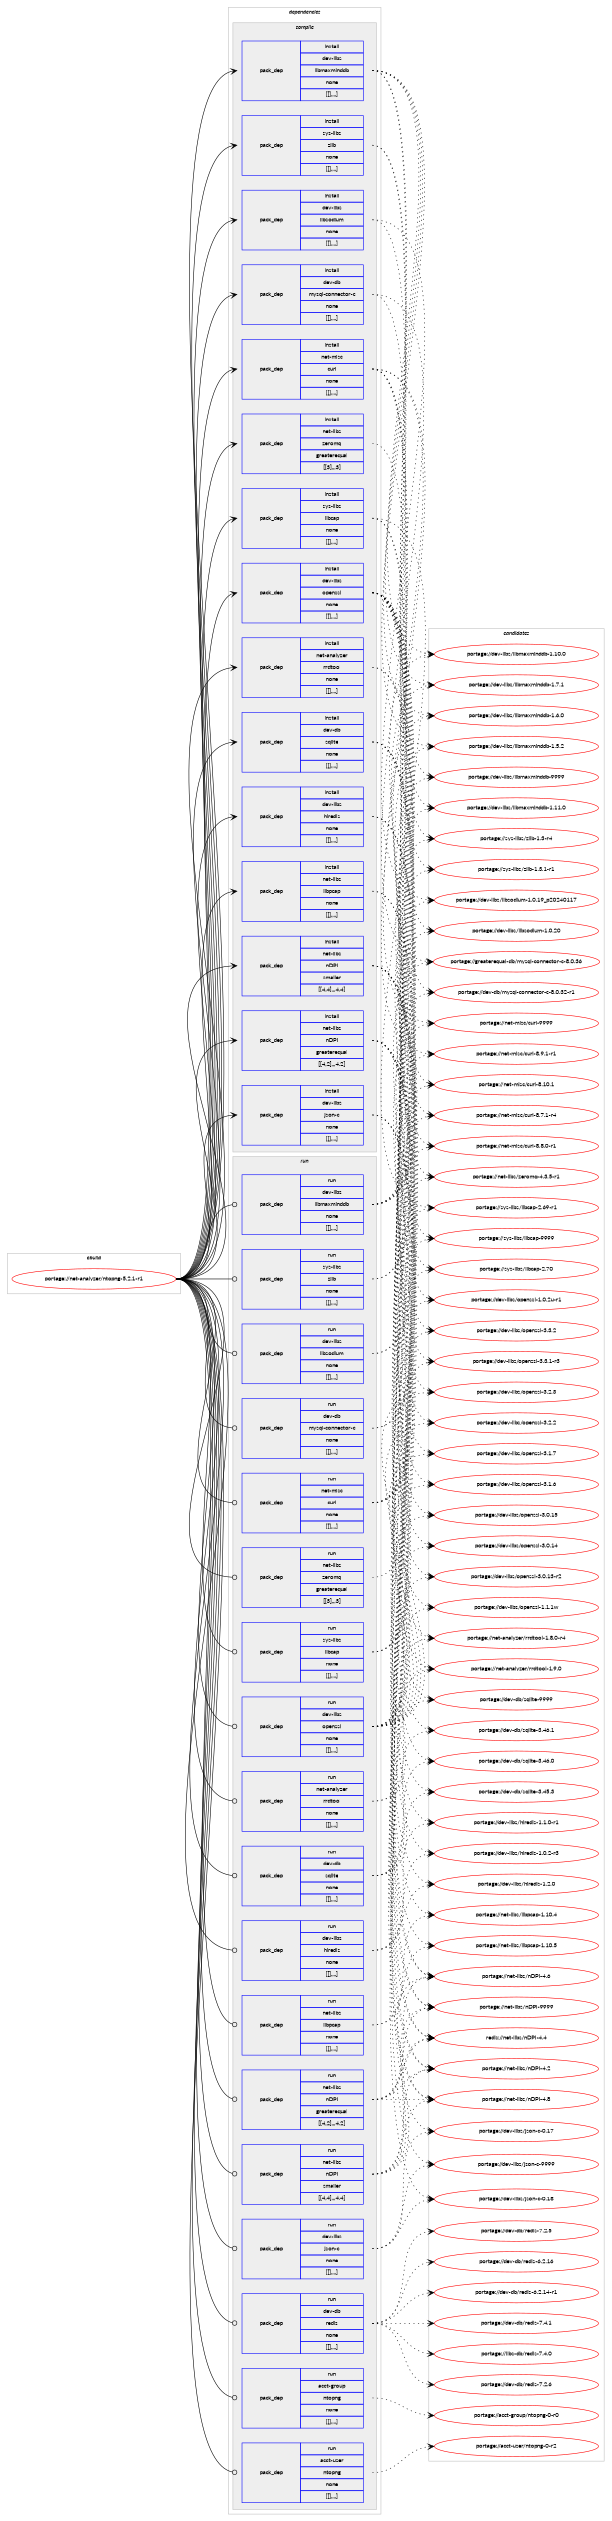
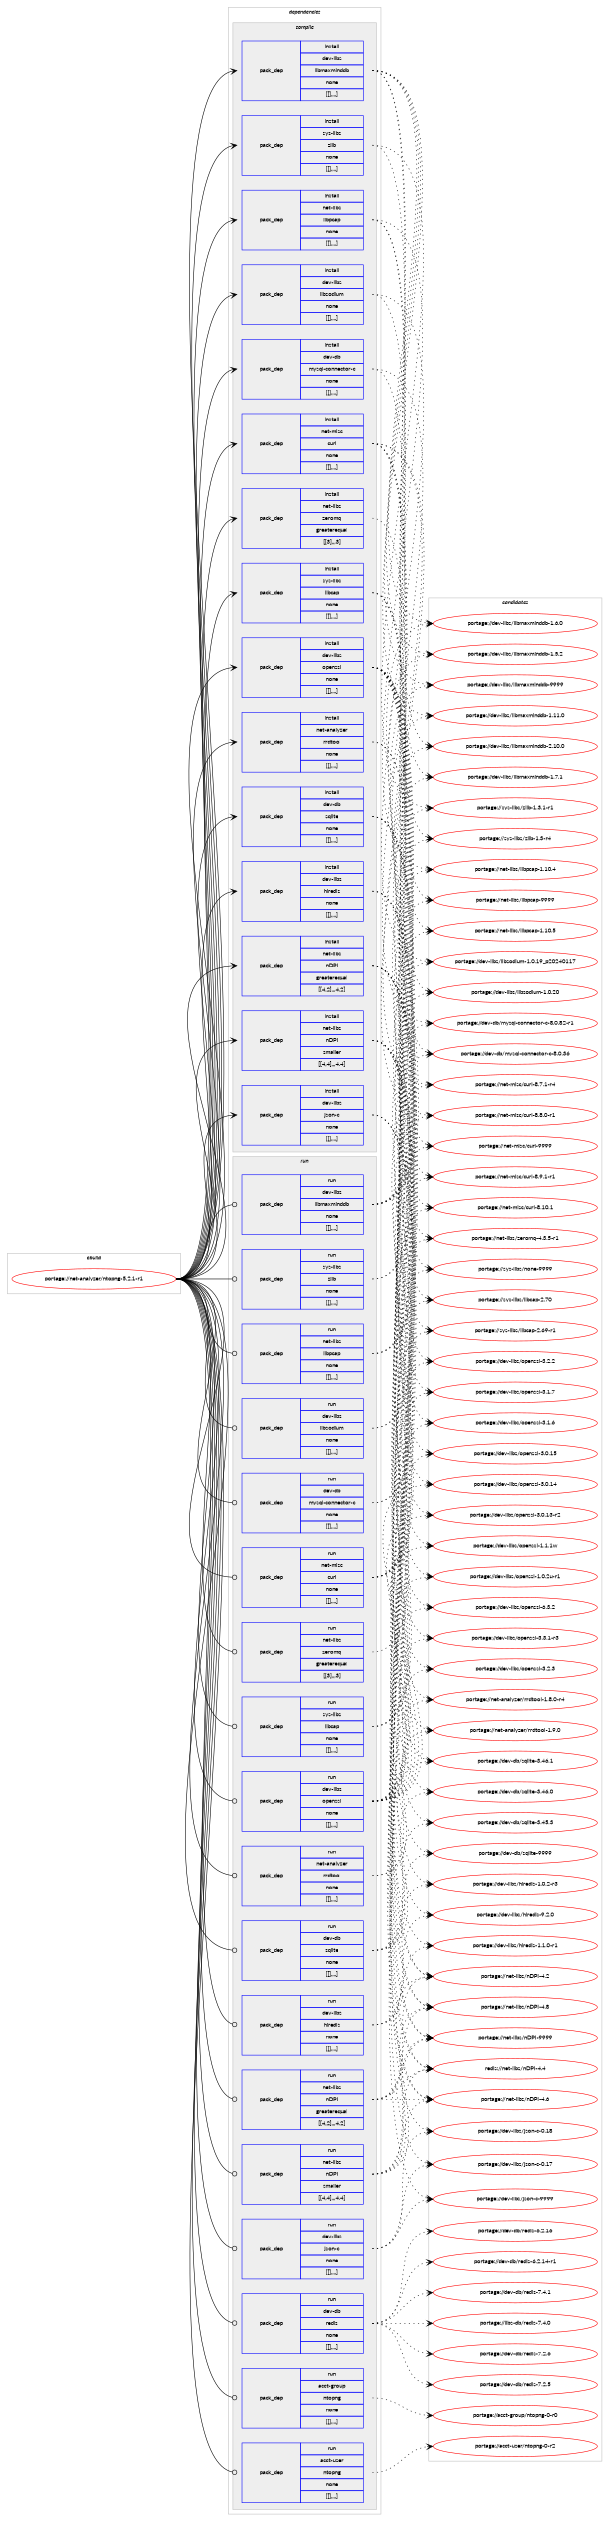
(516, 654) -> (515, 747)
none -> (515, 900)
(516, 962) -> (515, 1054)
(516, 993) -> (515, 1023)
(516, 1239) -> (515, 1269)
(516, 1331) -> (515, 1608)
(516, 1884) -> (515, 1915)
